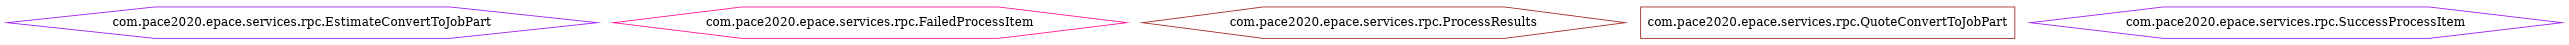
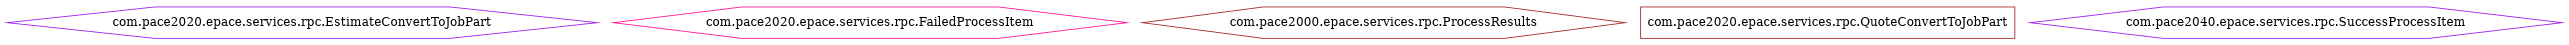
(1384, 23) -> (1384, 23)
(2296, 23) -> (2296, 23)
